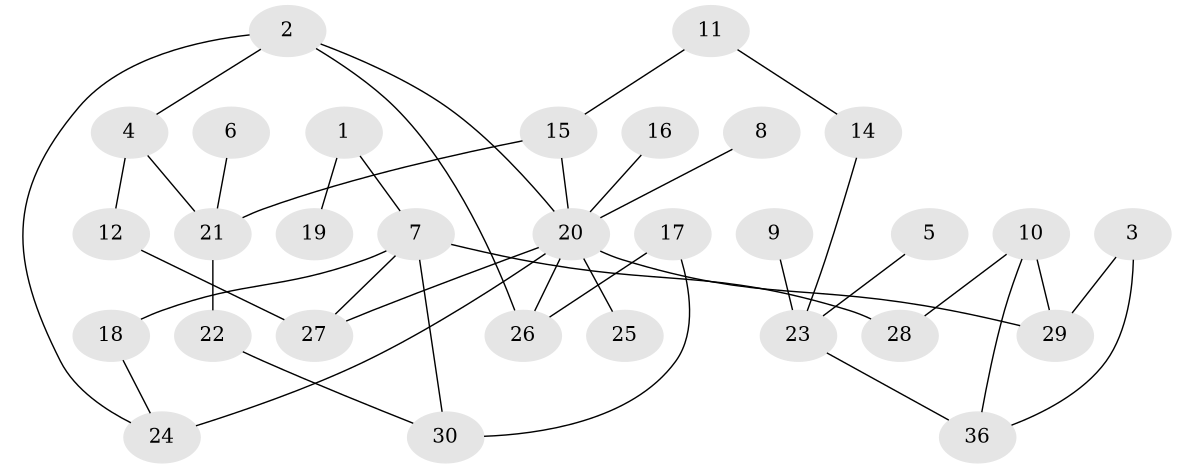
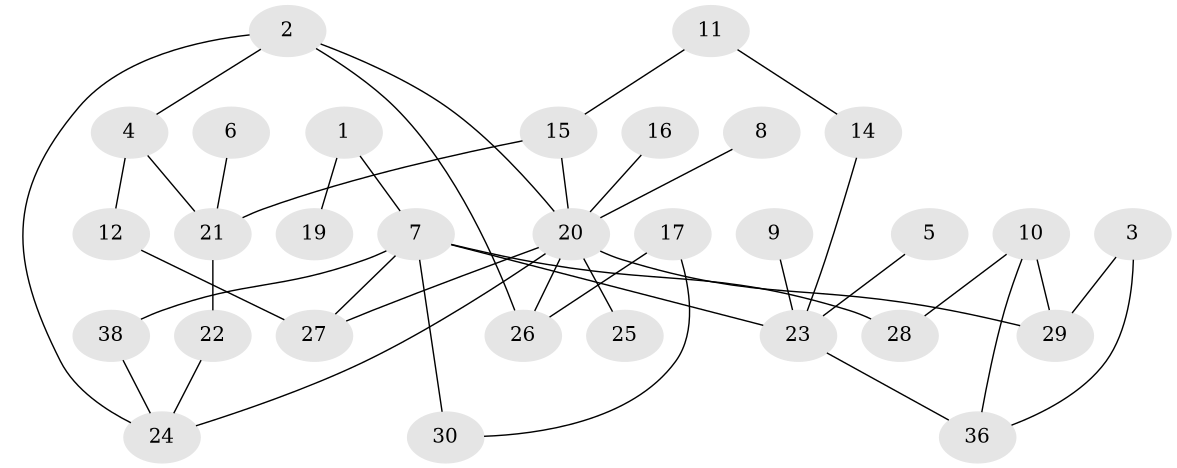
none -> (615, 287)
(111, 336) -> (111, 336)
(328, 389) -> (187, 387)
